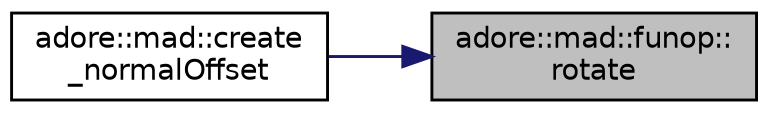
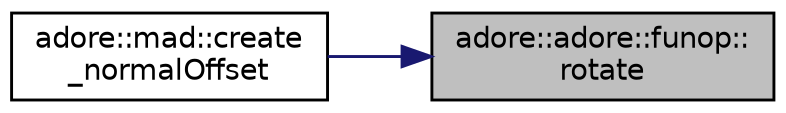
(594, 57) -> (603, 57)
